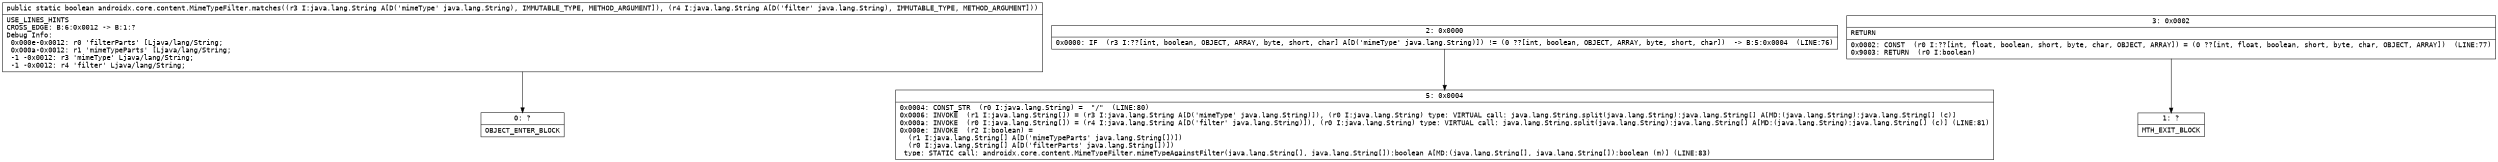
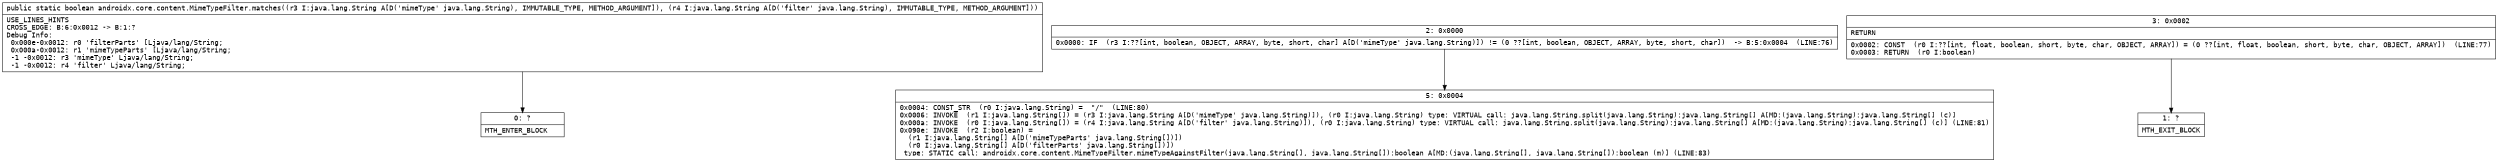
(1915, 53) -> (1915, 53)
(523, 131) -> (516, 131)
(969, 131) -> (969, 131)
